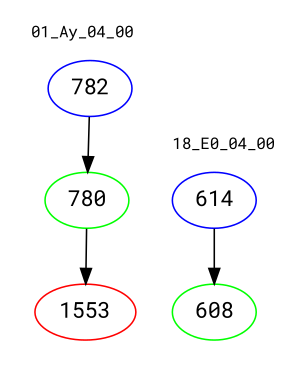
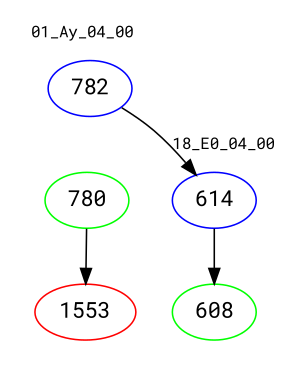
(89, 137) -> (170, 146)
